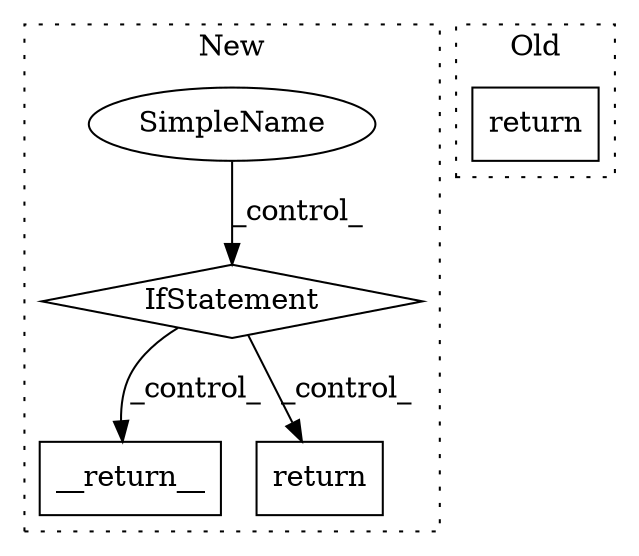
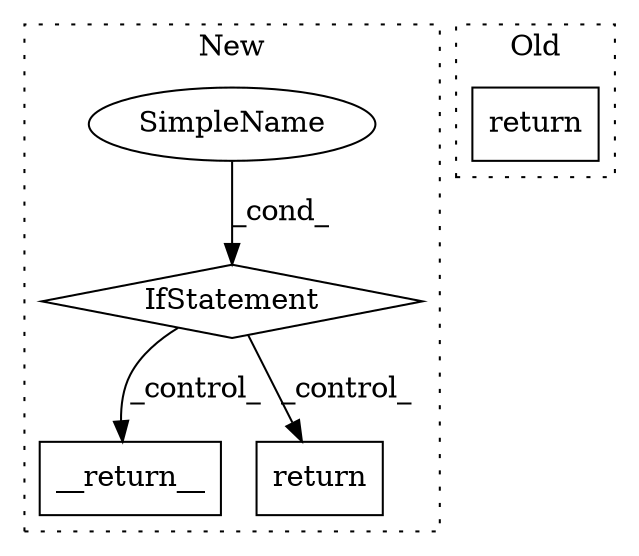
(297, 213) -> (281, 213)
